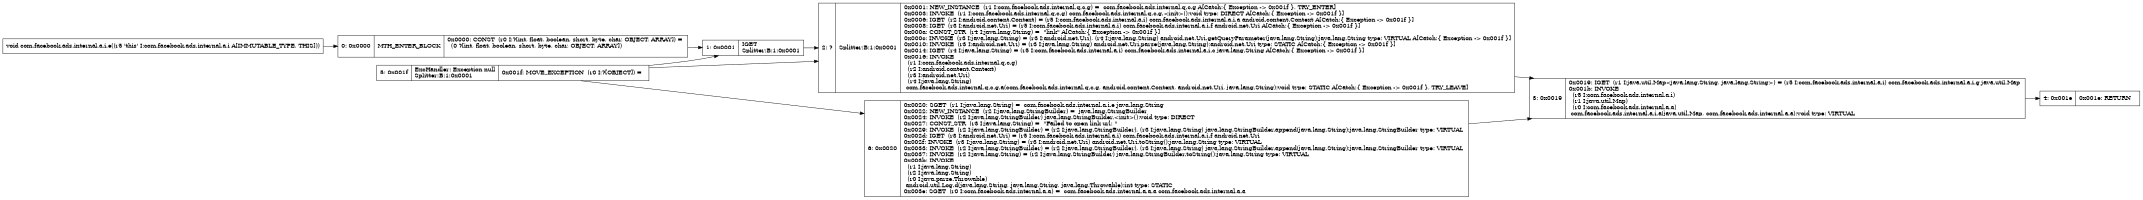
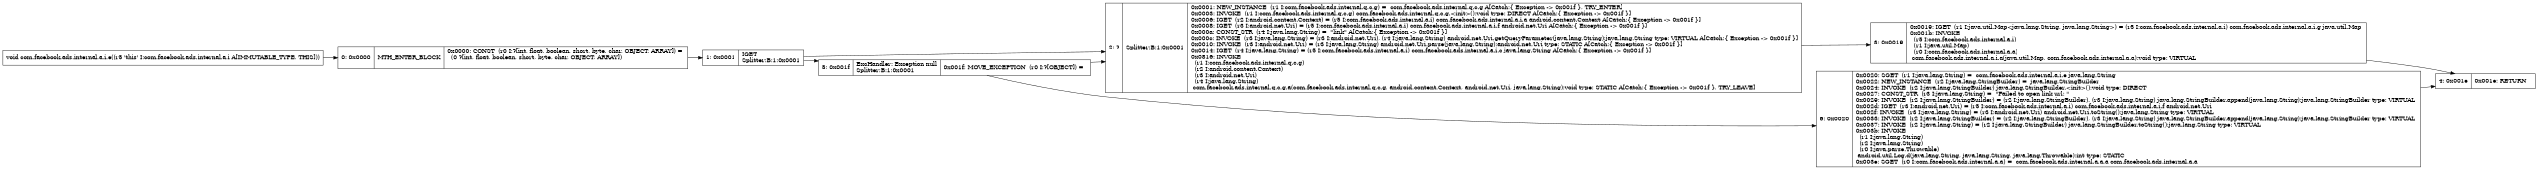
(931, 57) -> (1218, 57)
(682, 62) -> (809, 60)
(1498, 121) -> (2426, 87)
